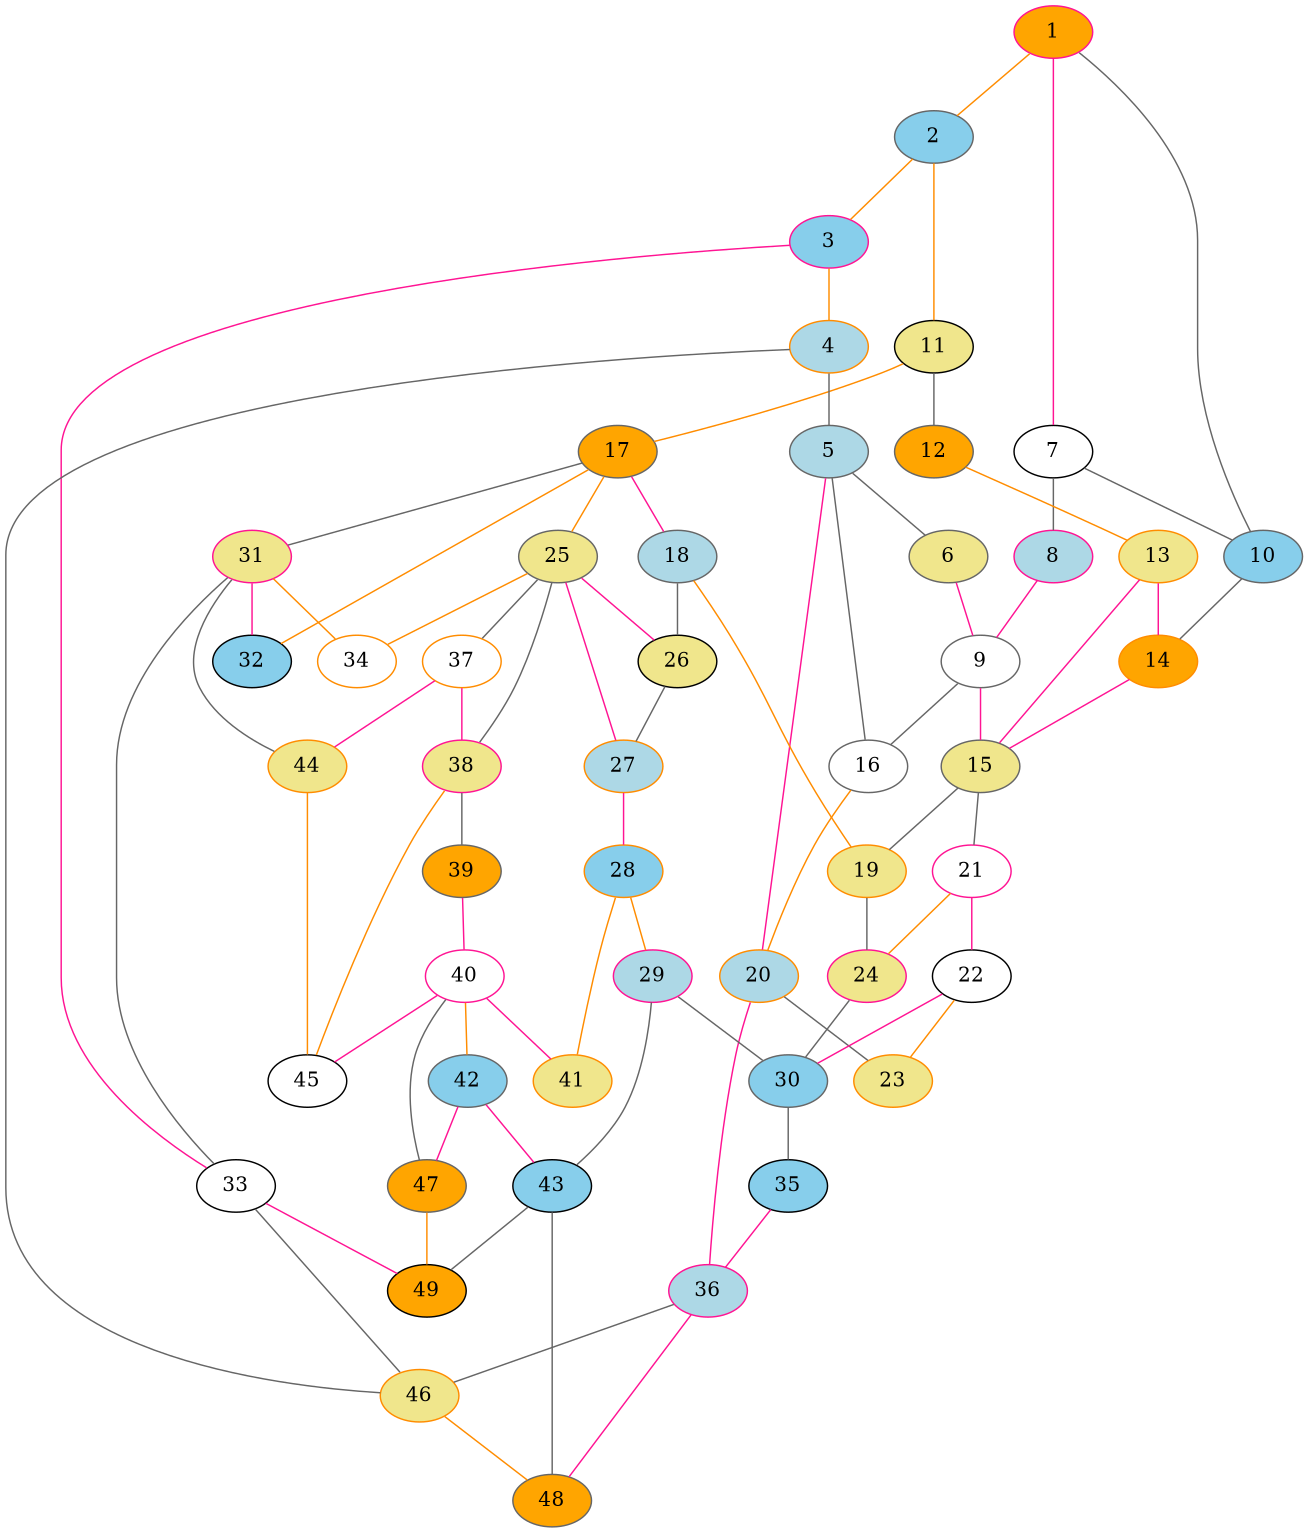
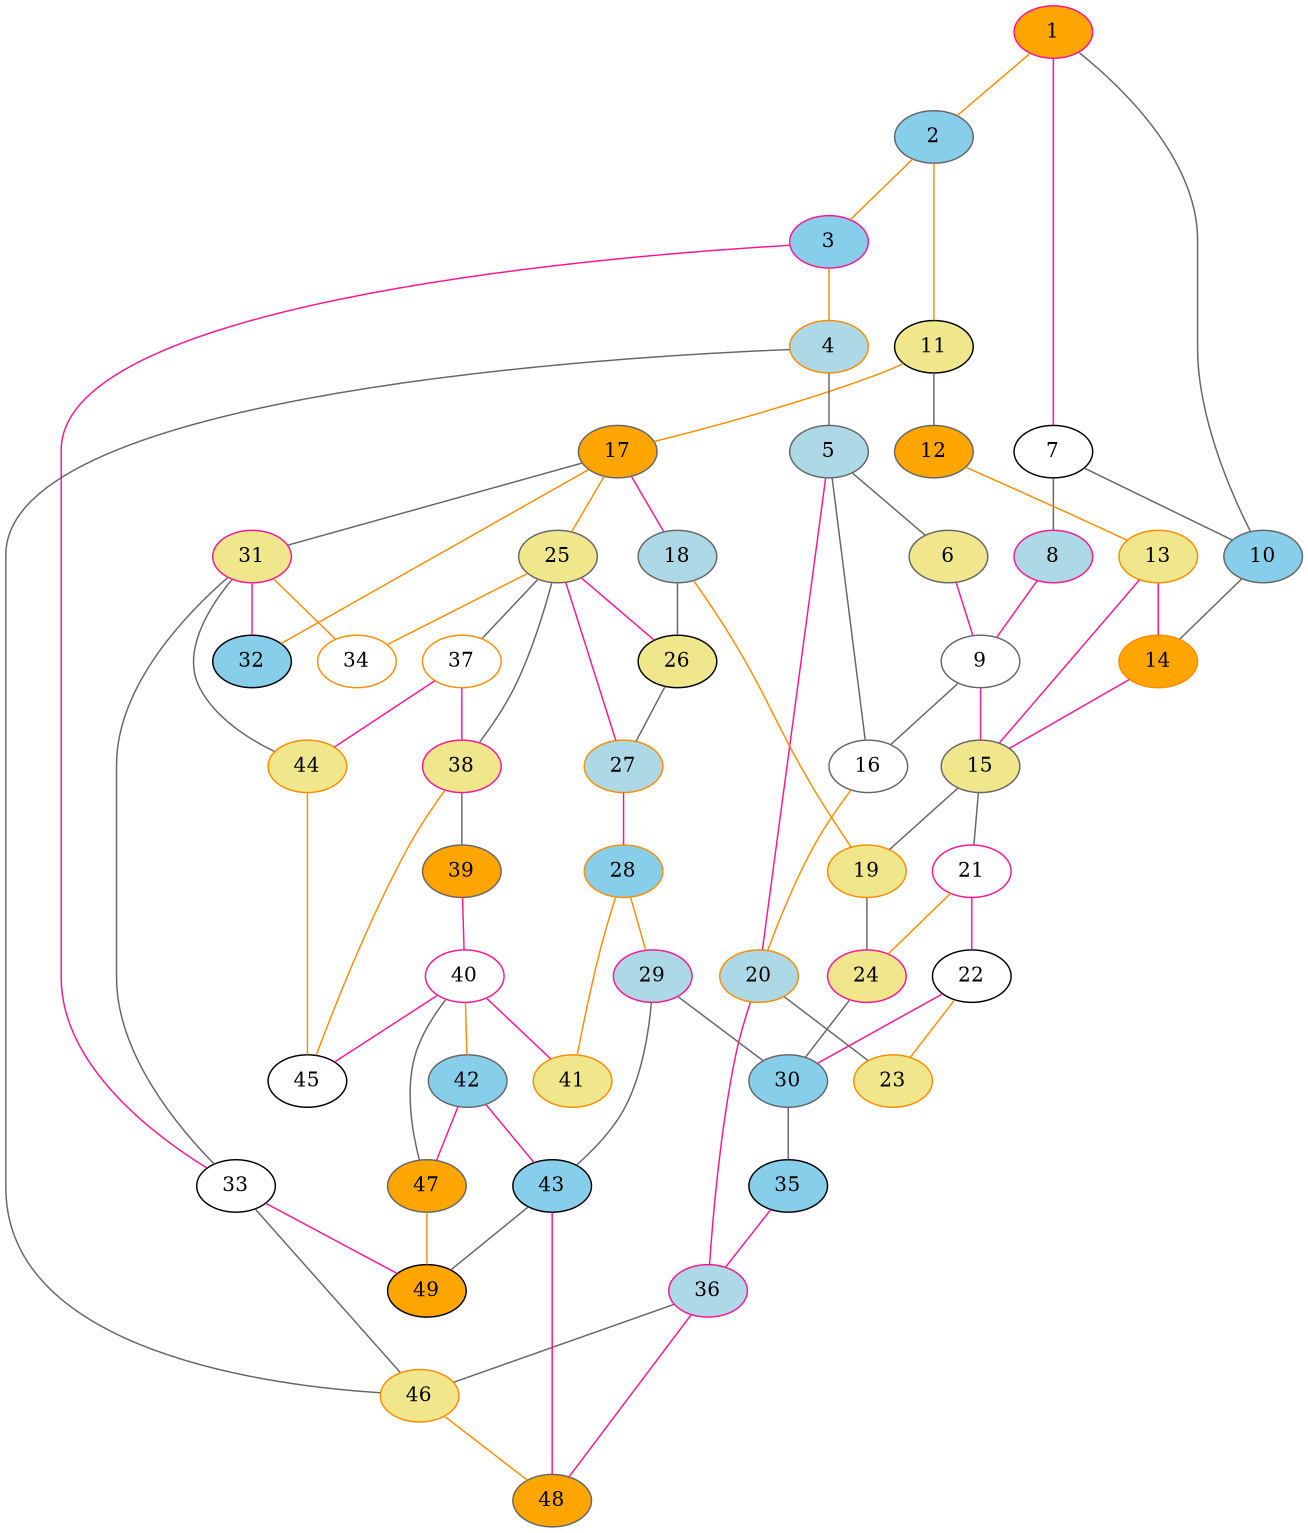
(552, 1337) -> (552, 1337)
